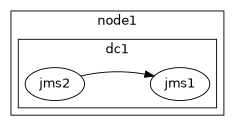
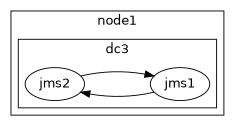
(117, 50) -> (117, 50)
none -> (122, 96)
